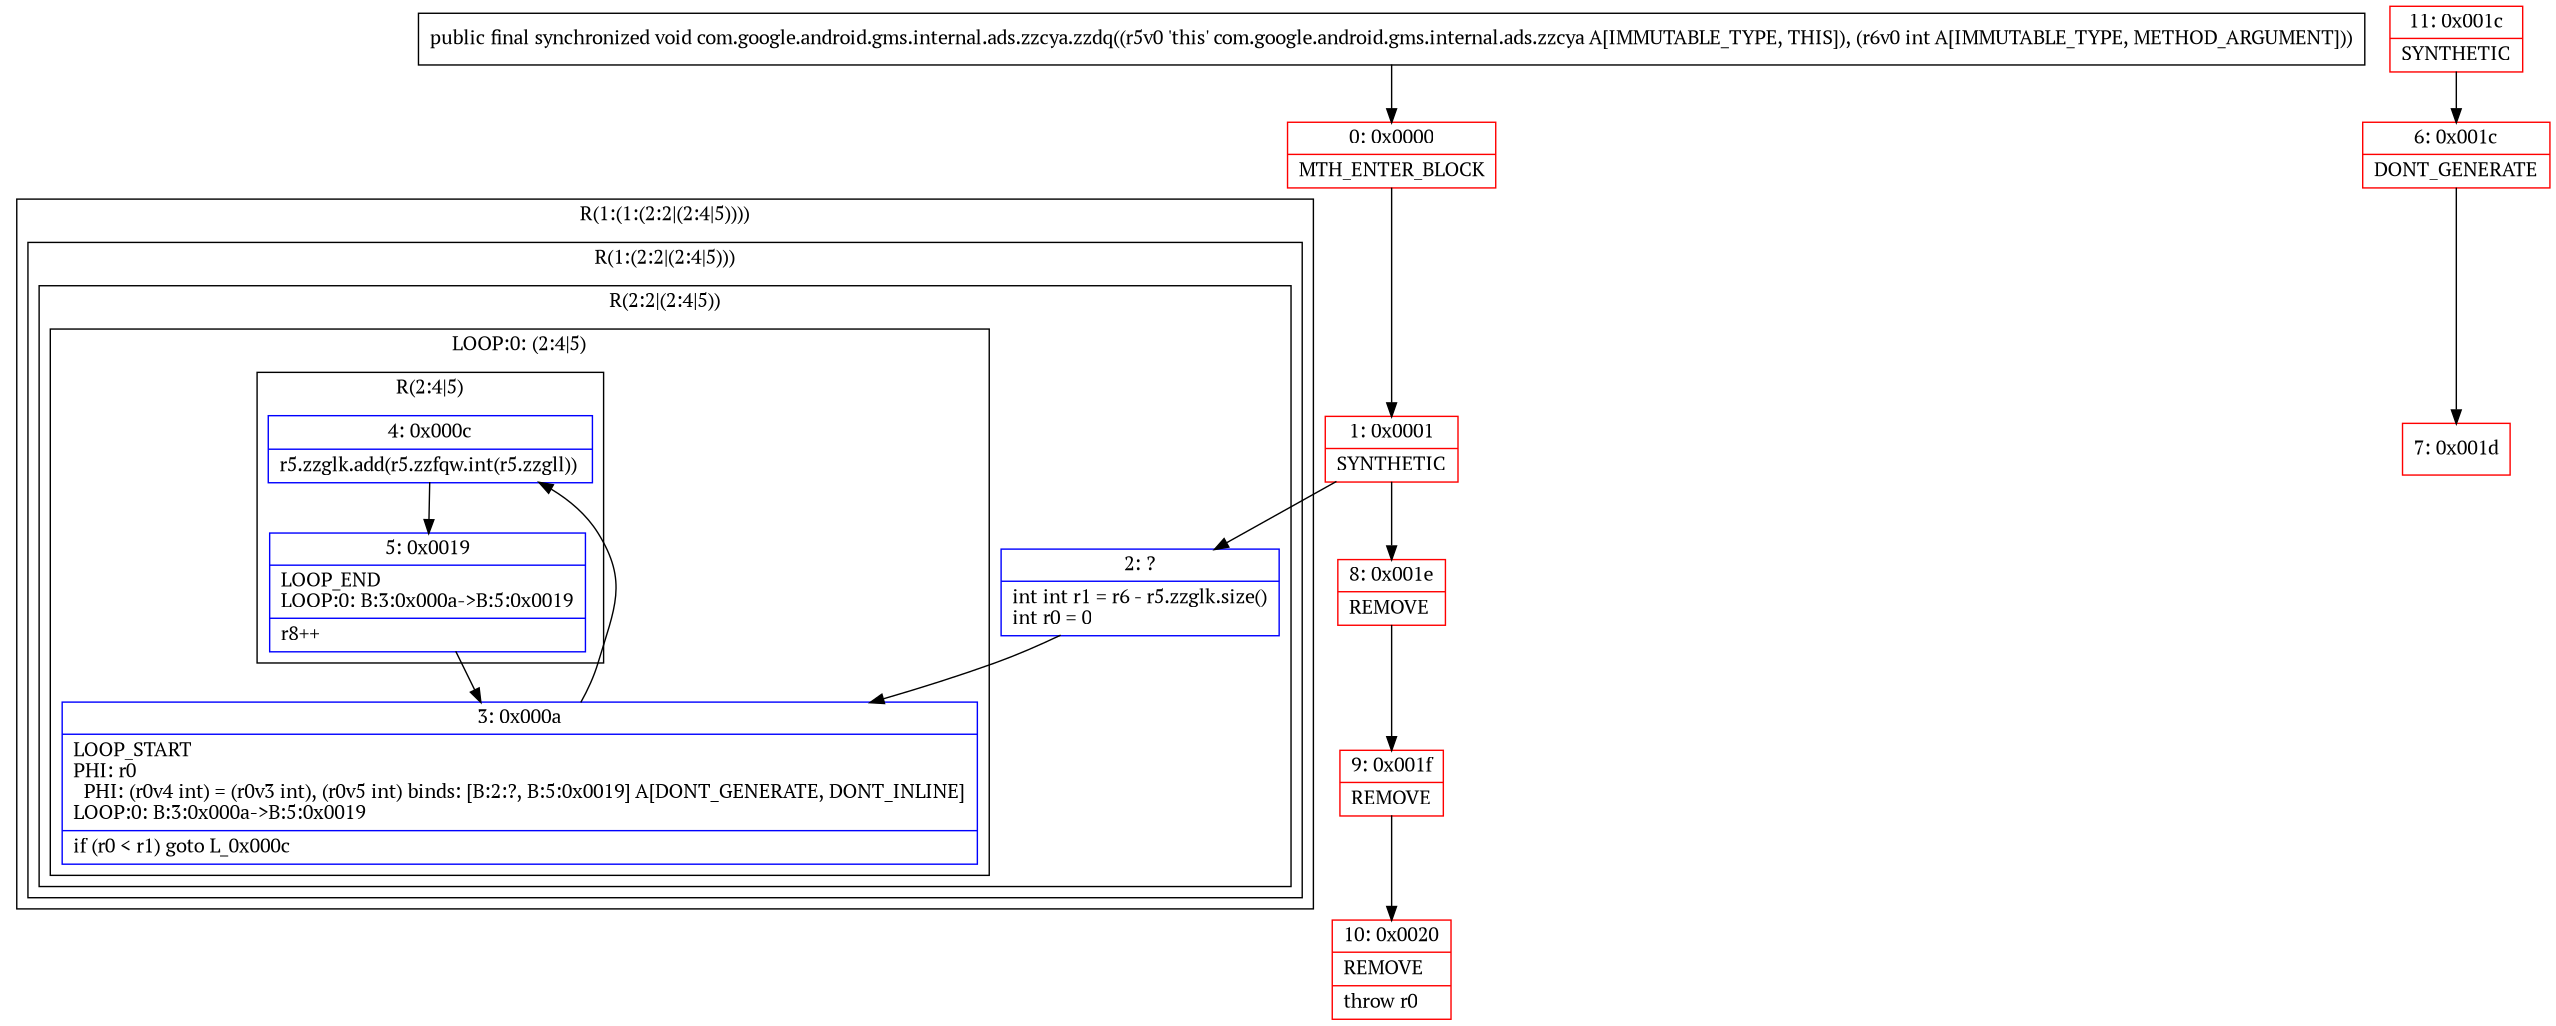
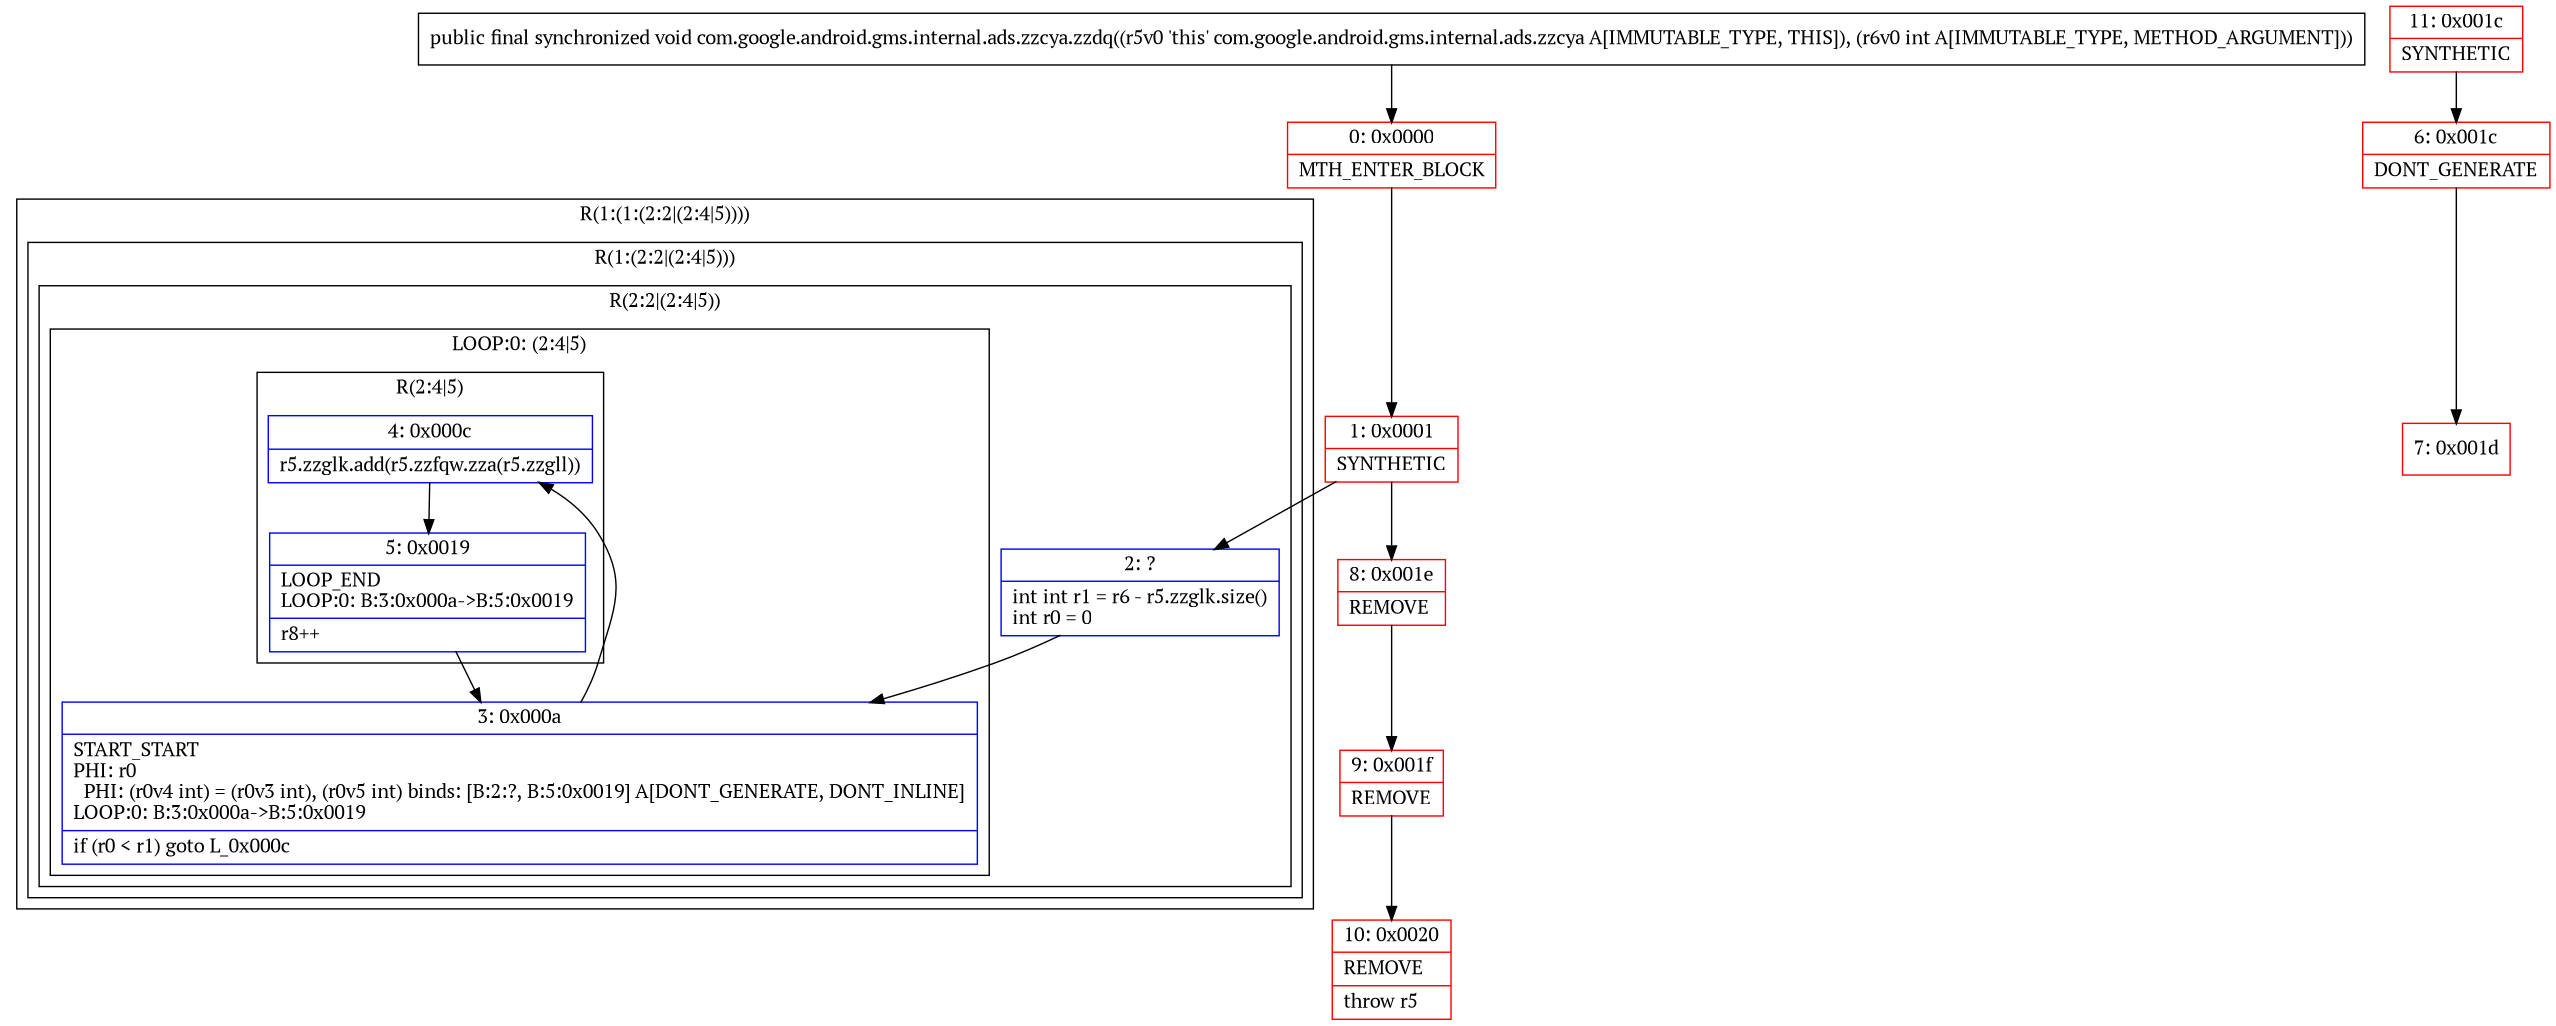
(429, 465) -> (430, 465)
(133, 750) -> (137, 750)
(1381, 1002) -> (1381, 1002)
